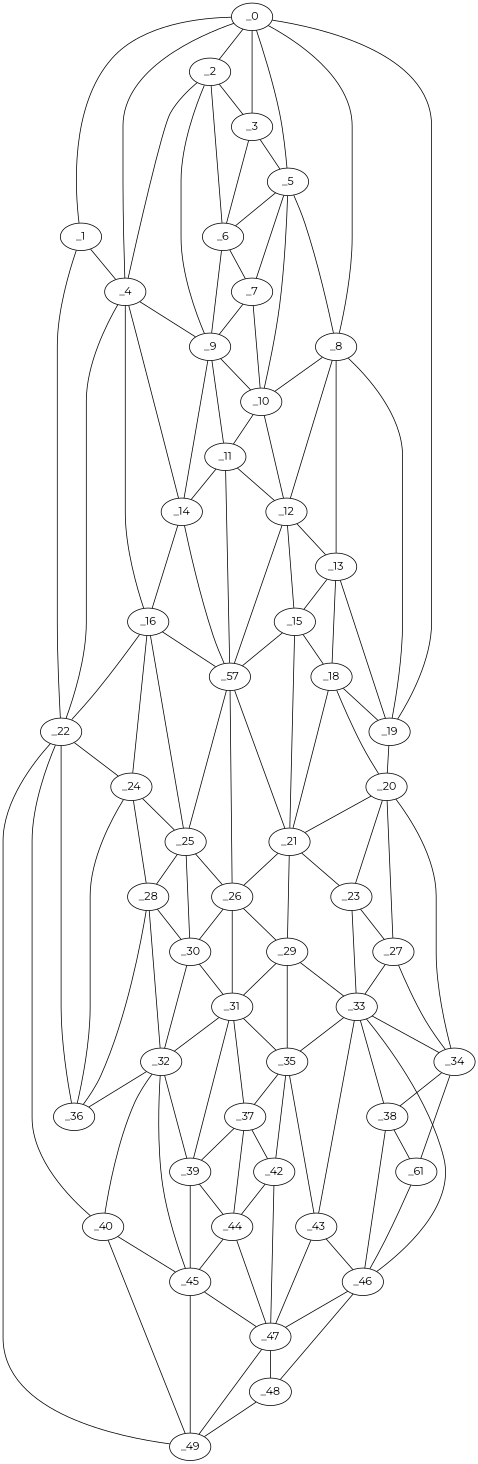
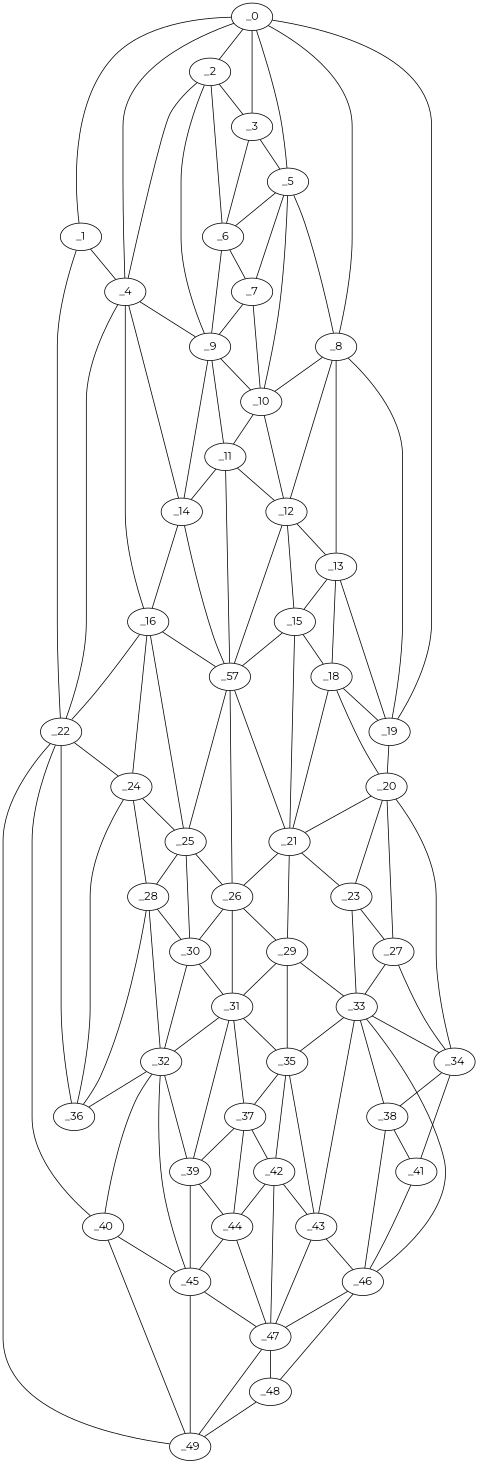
(416, 1172) -> (416, 1172)
none -> (295, 1199)
